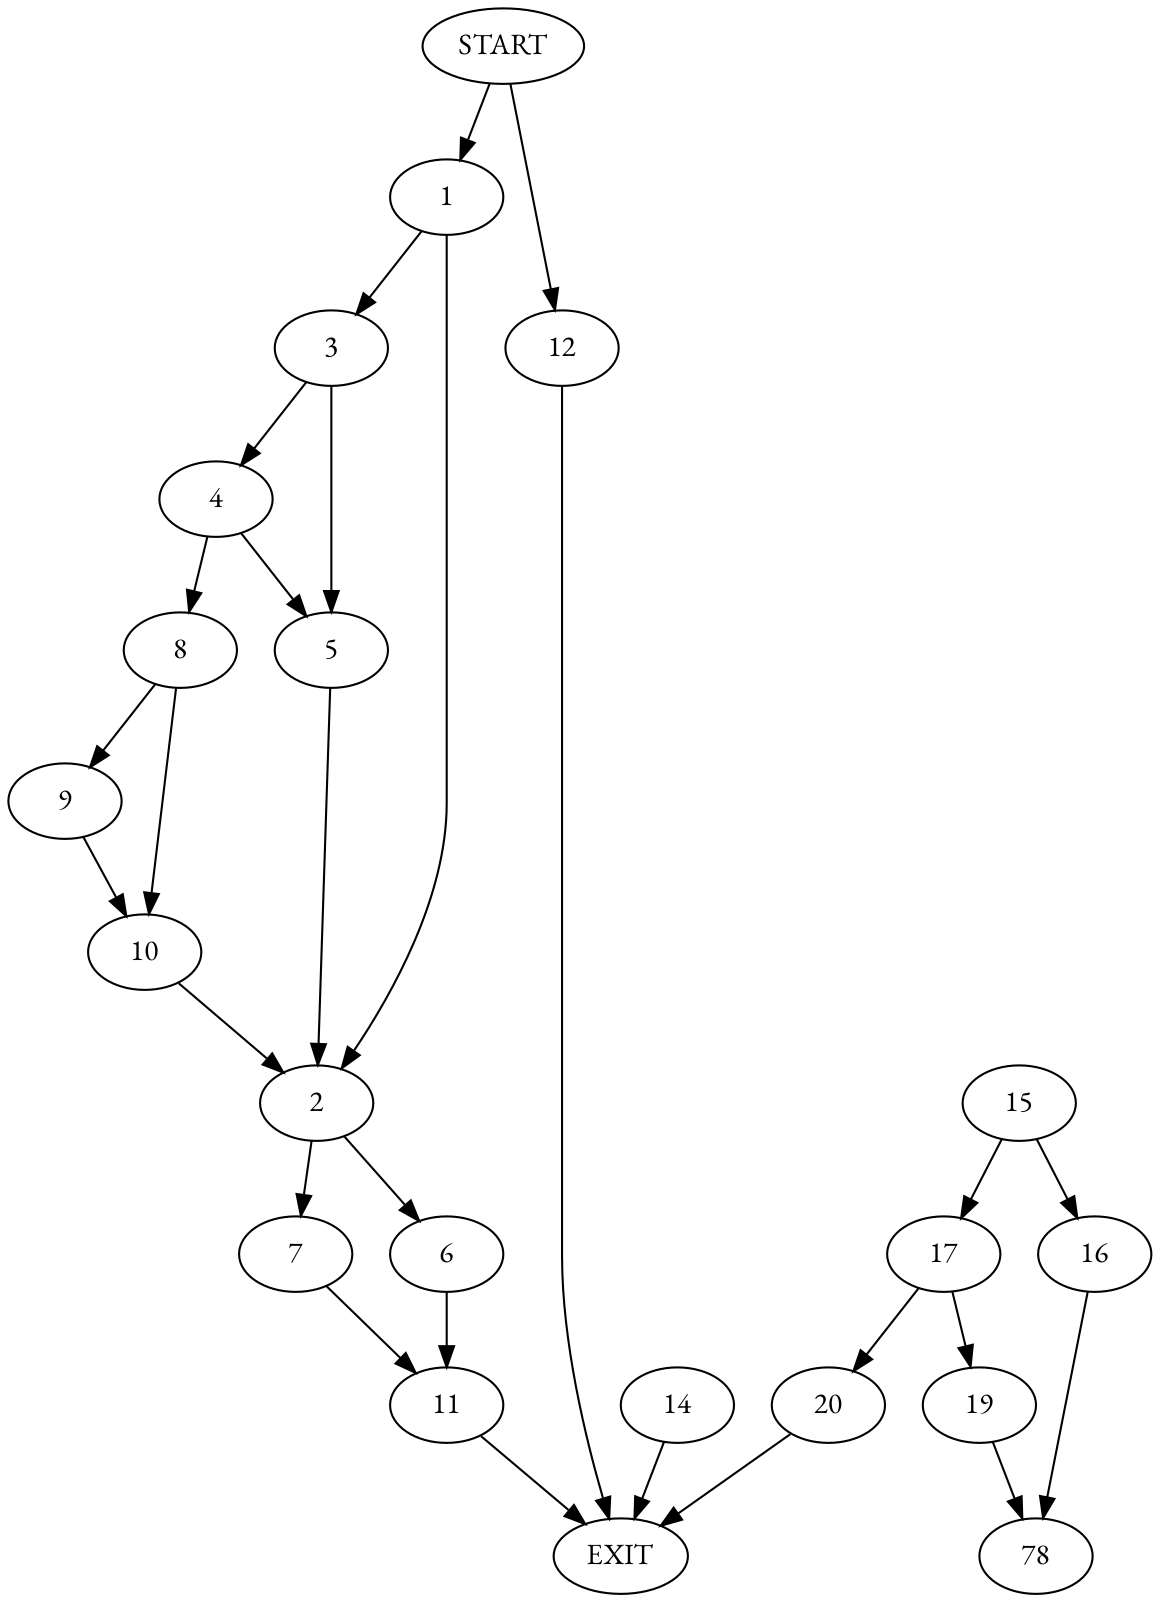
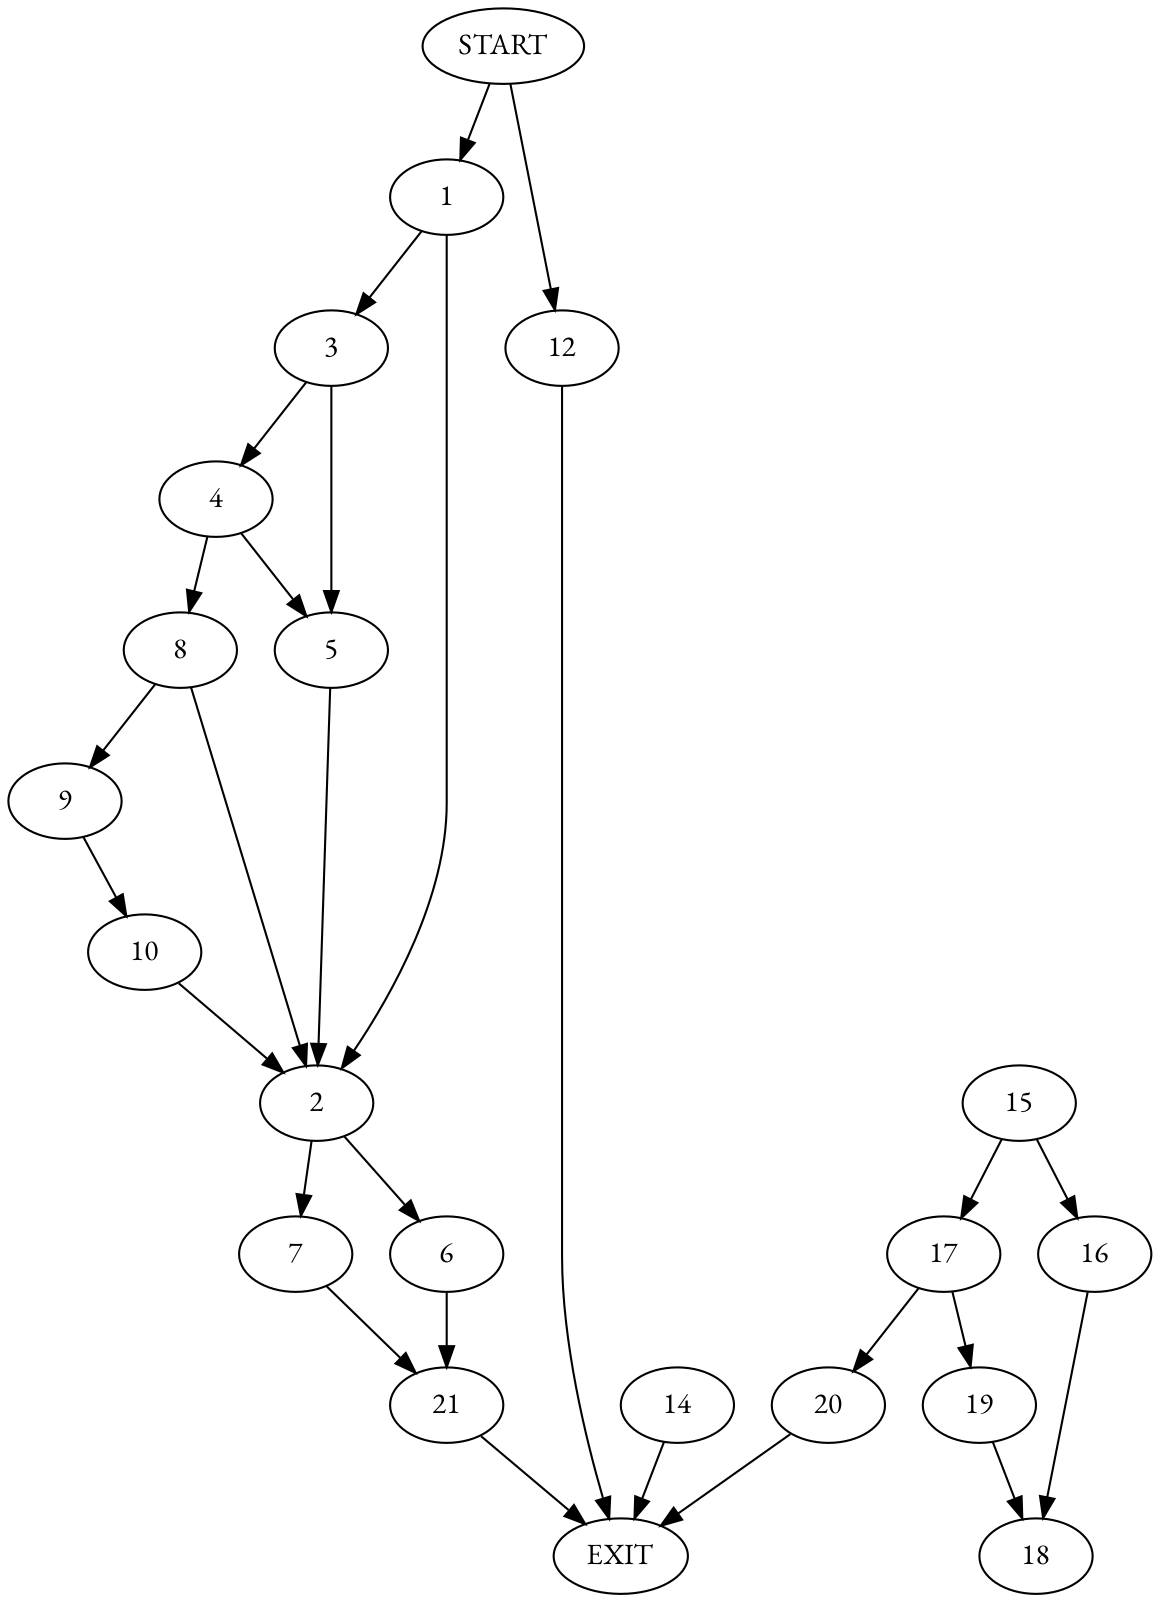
(164, 790) -> (245, 866)
(447, 1405) -> (447, 1405)
(1036, 1556) -> (1036, 1556)
